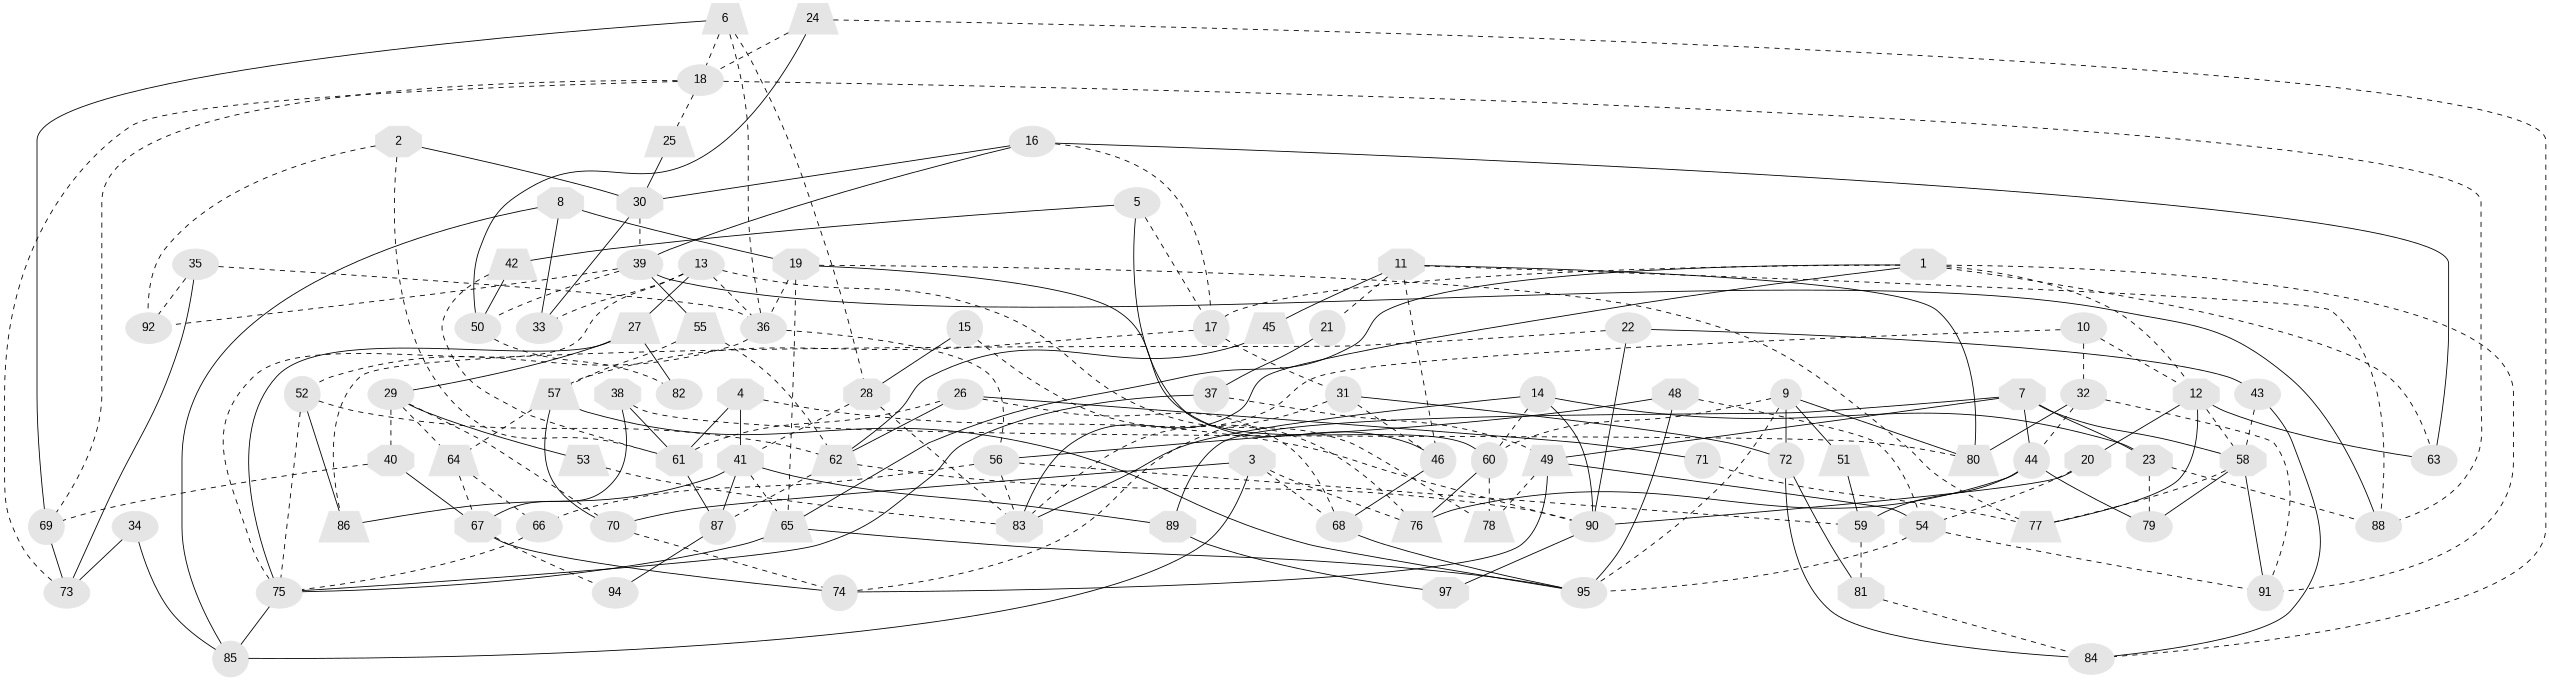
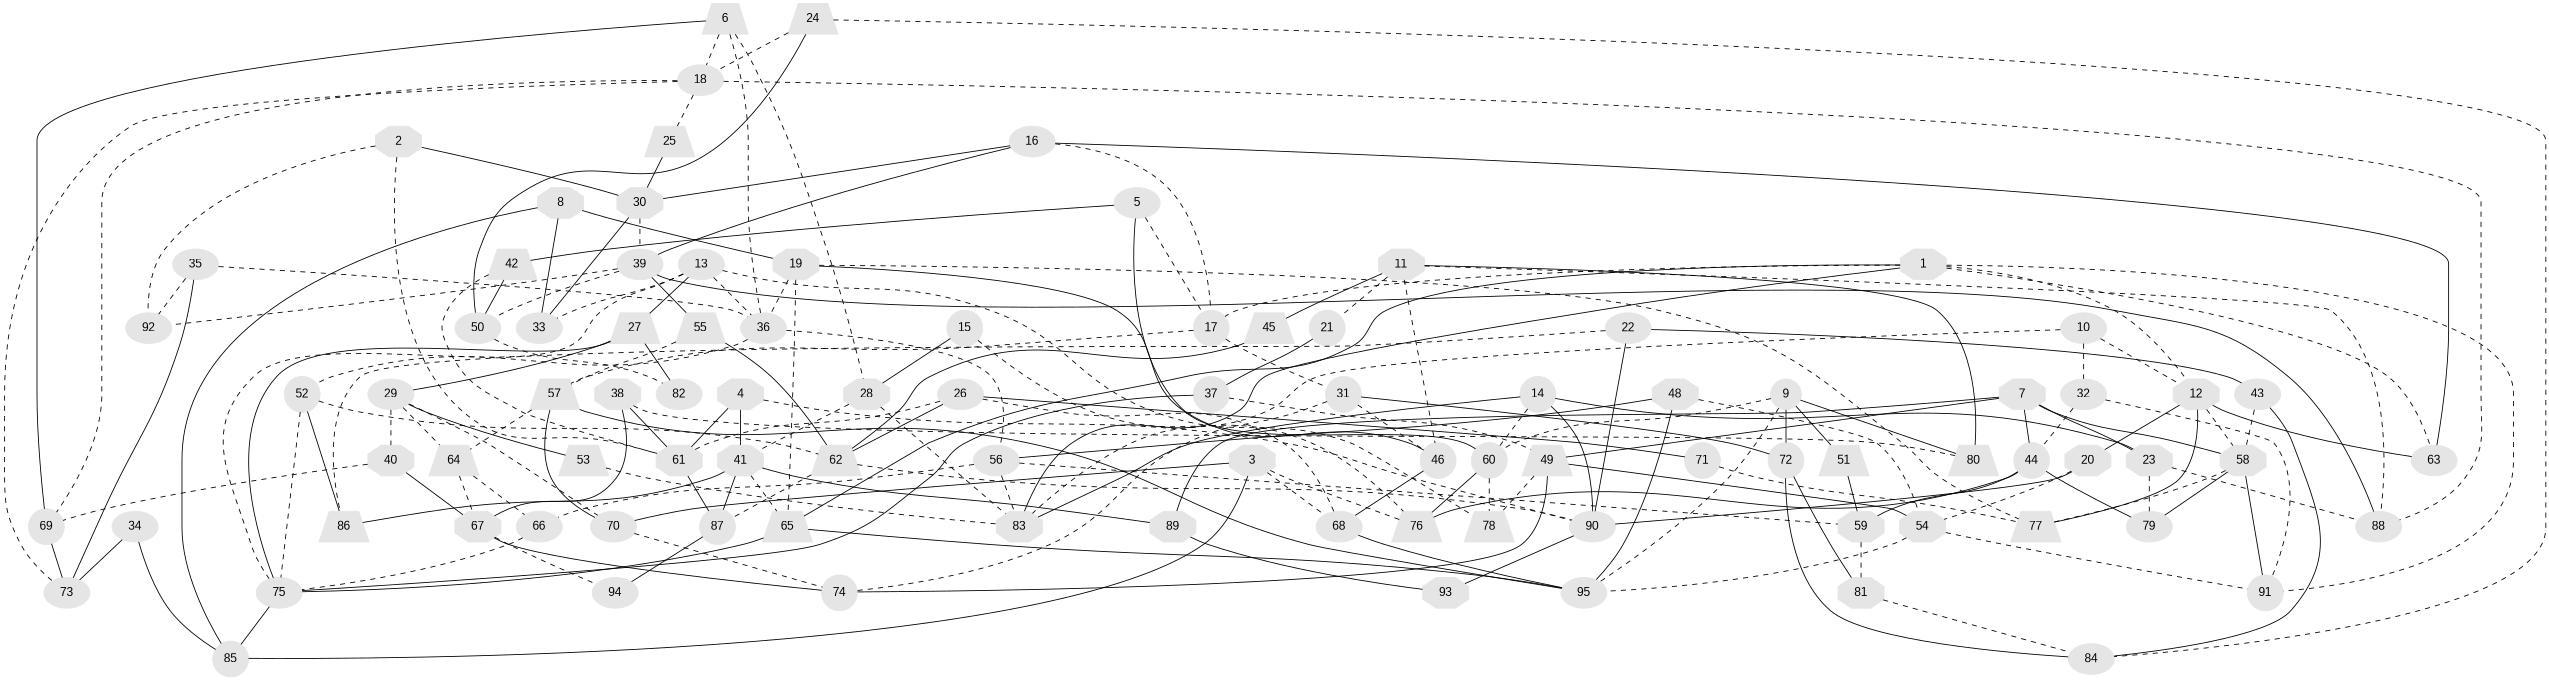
(782, 388) -> (782, 388)
(2021, 432) -> none
(1446, 593) -> (1446, 593)
